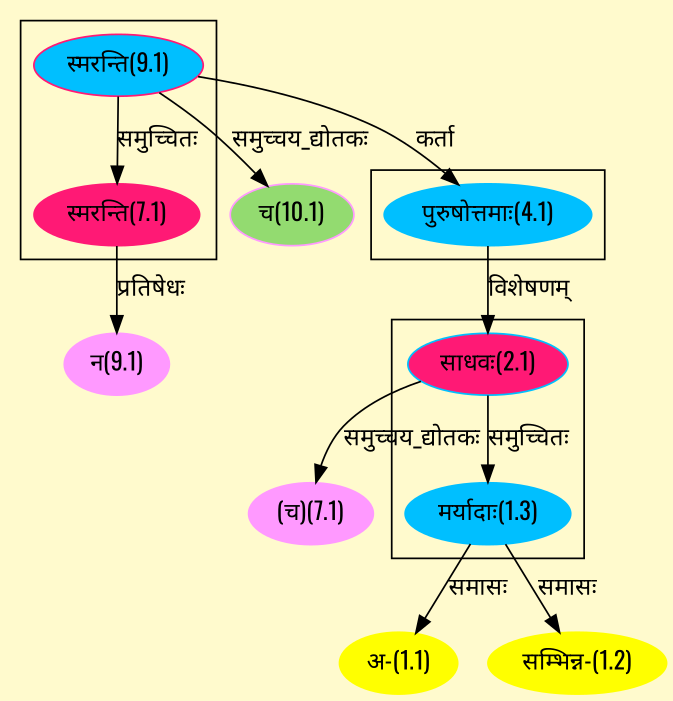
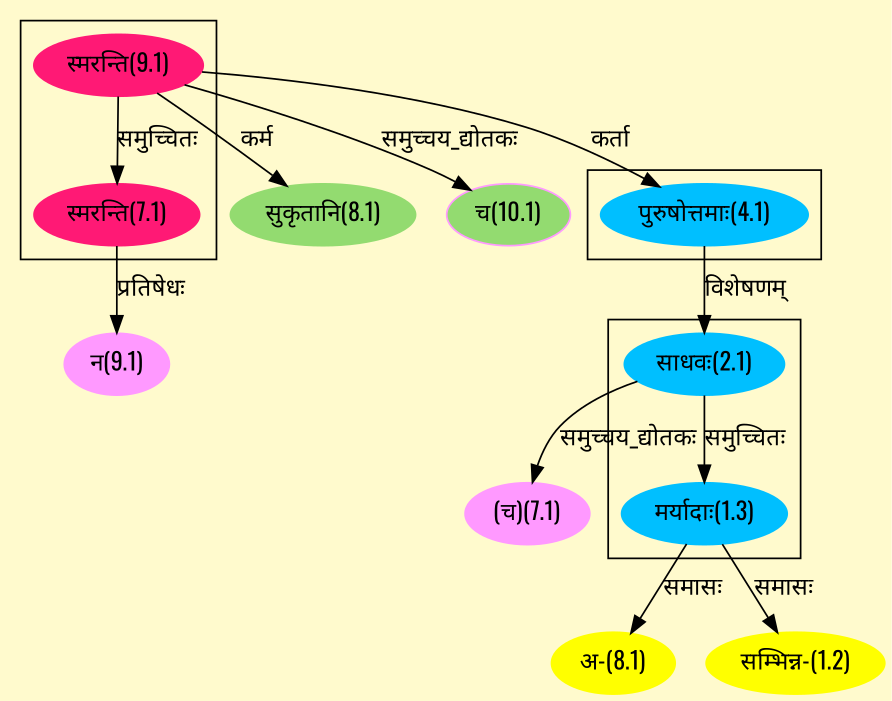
(119, 65) -> (119, 65)
none -> (323, 215)
(488, 364) -> (704, 364)
(399, 663) -> (613, 663)
